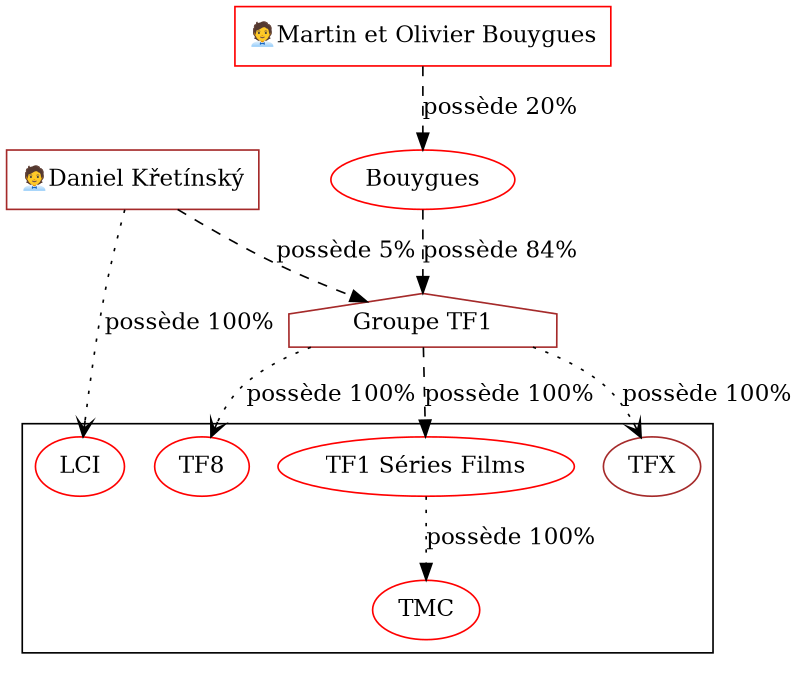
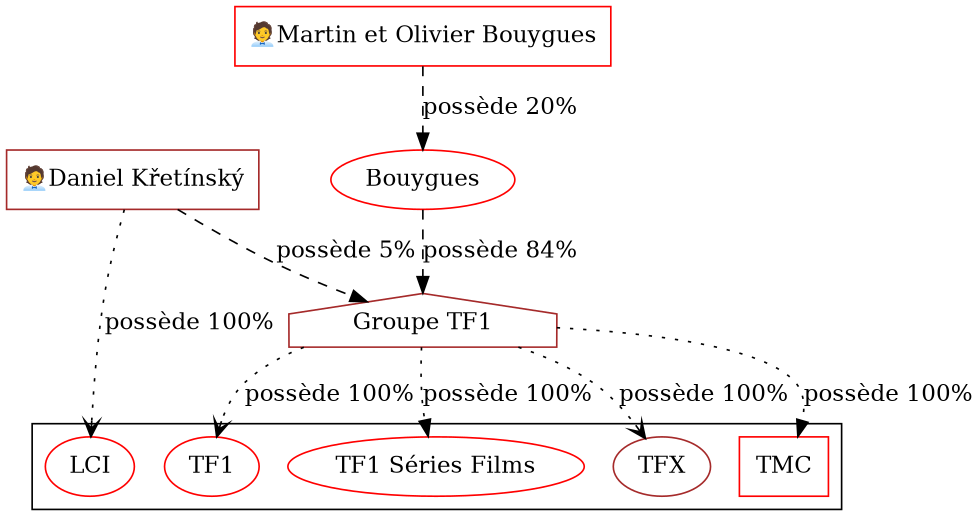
(424, 384) -> (421, 384)
(202, 467) -> (212, 467)
(426, 530) -> (700, 344)
(426, 610) -> (784, 467)
